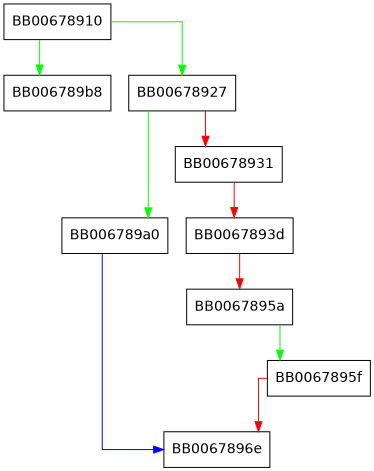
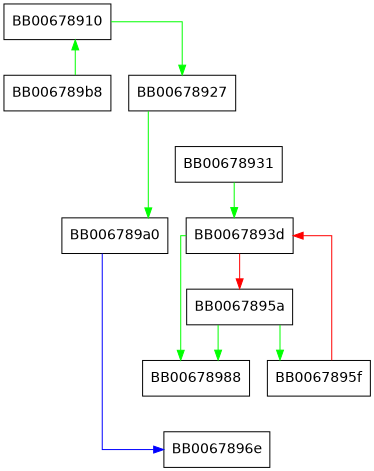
(40, 52) -> (75, 63)
(205, 124) -> none
(234, 195) -> (234, 195)
none -> (196, 378)
(258, 396) -> (332, 284)
